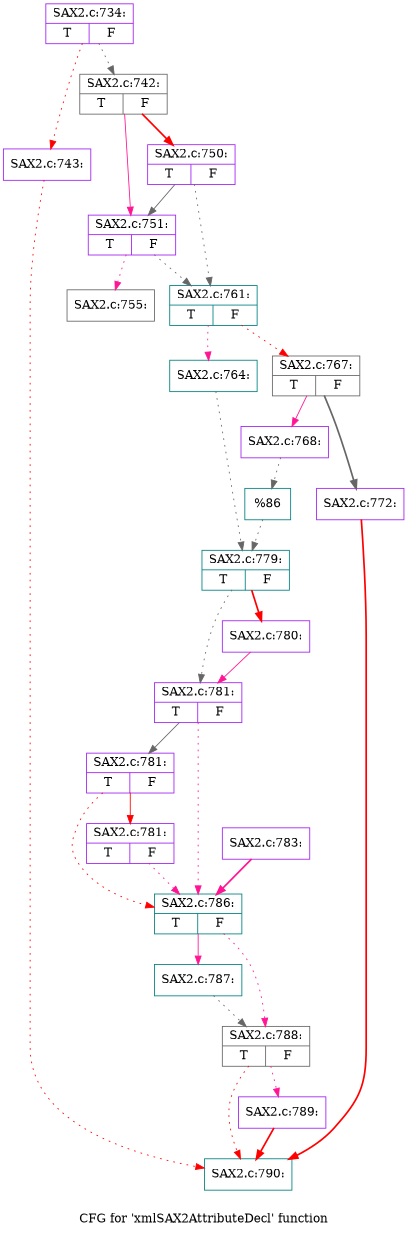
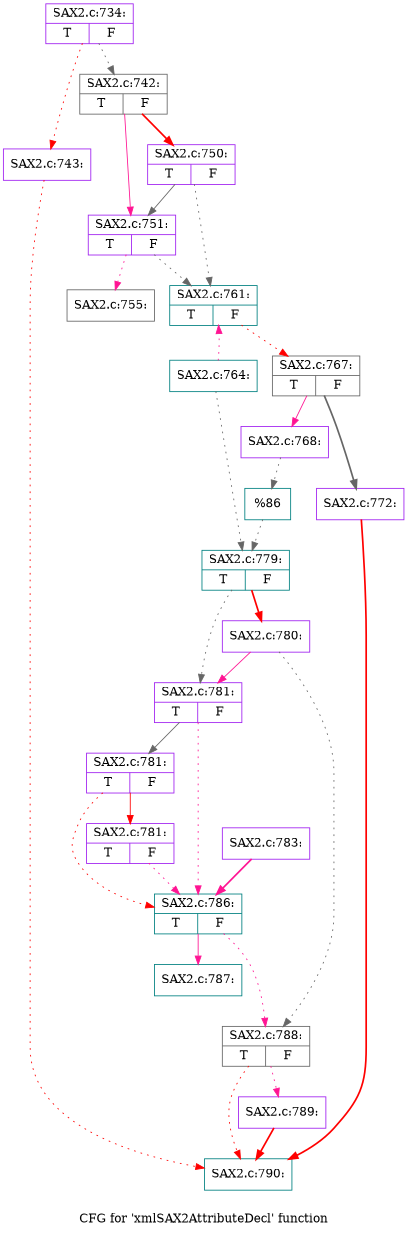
(208, 339) -> (219, 347)
(227, 1008) -> (334, 834)
